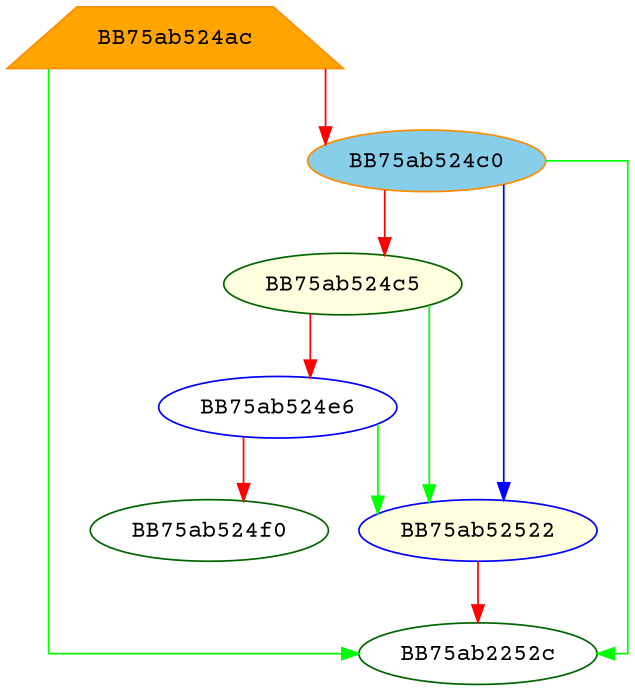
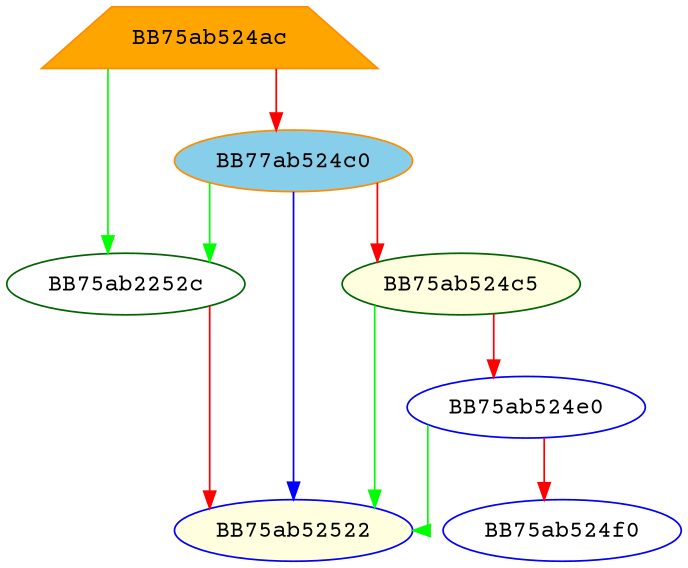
(427, 161) -> (294, 161)
(278, 407) -> (526, 407)
(209, 530) -> (562, 530)
(478, 583) -> (210, 399)
